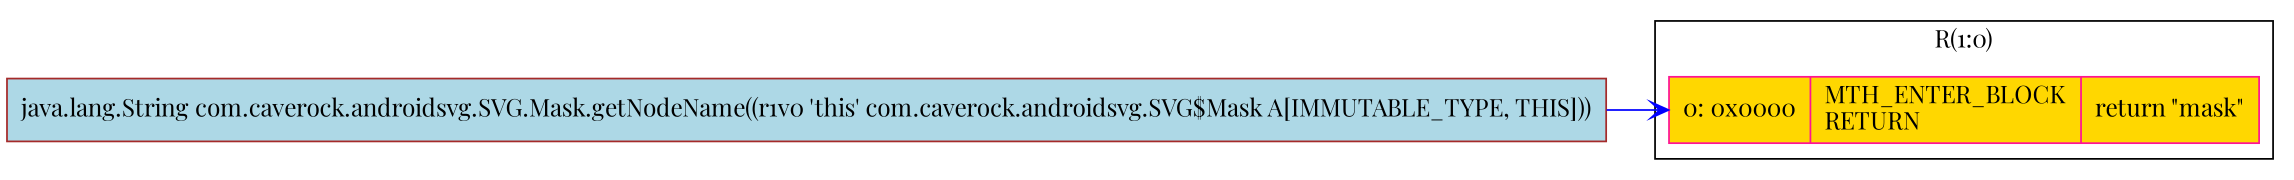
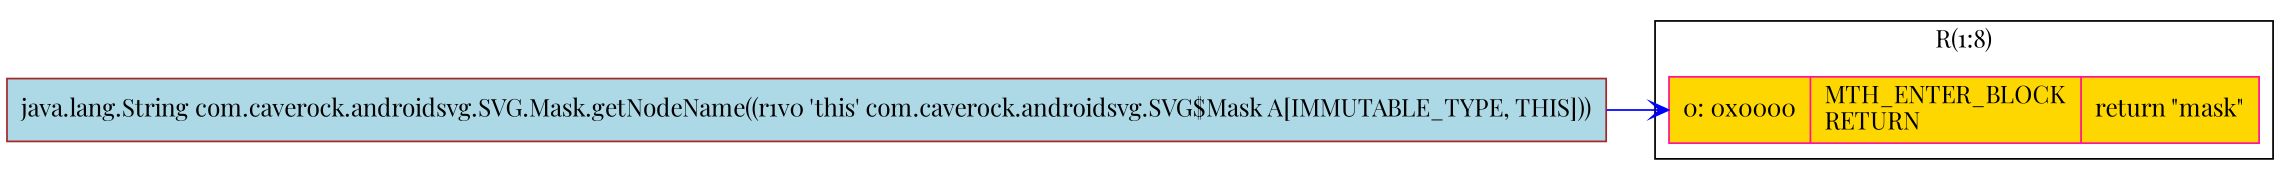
(1964, 41) -> (1964, 41)
